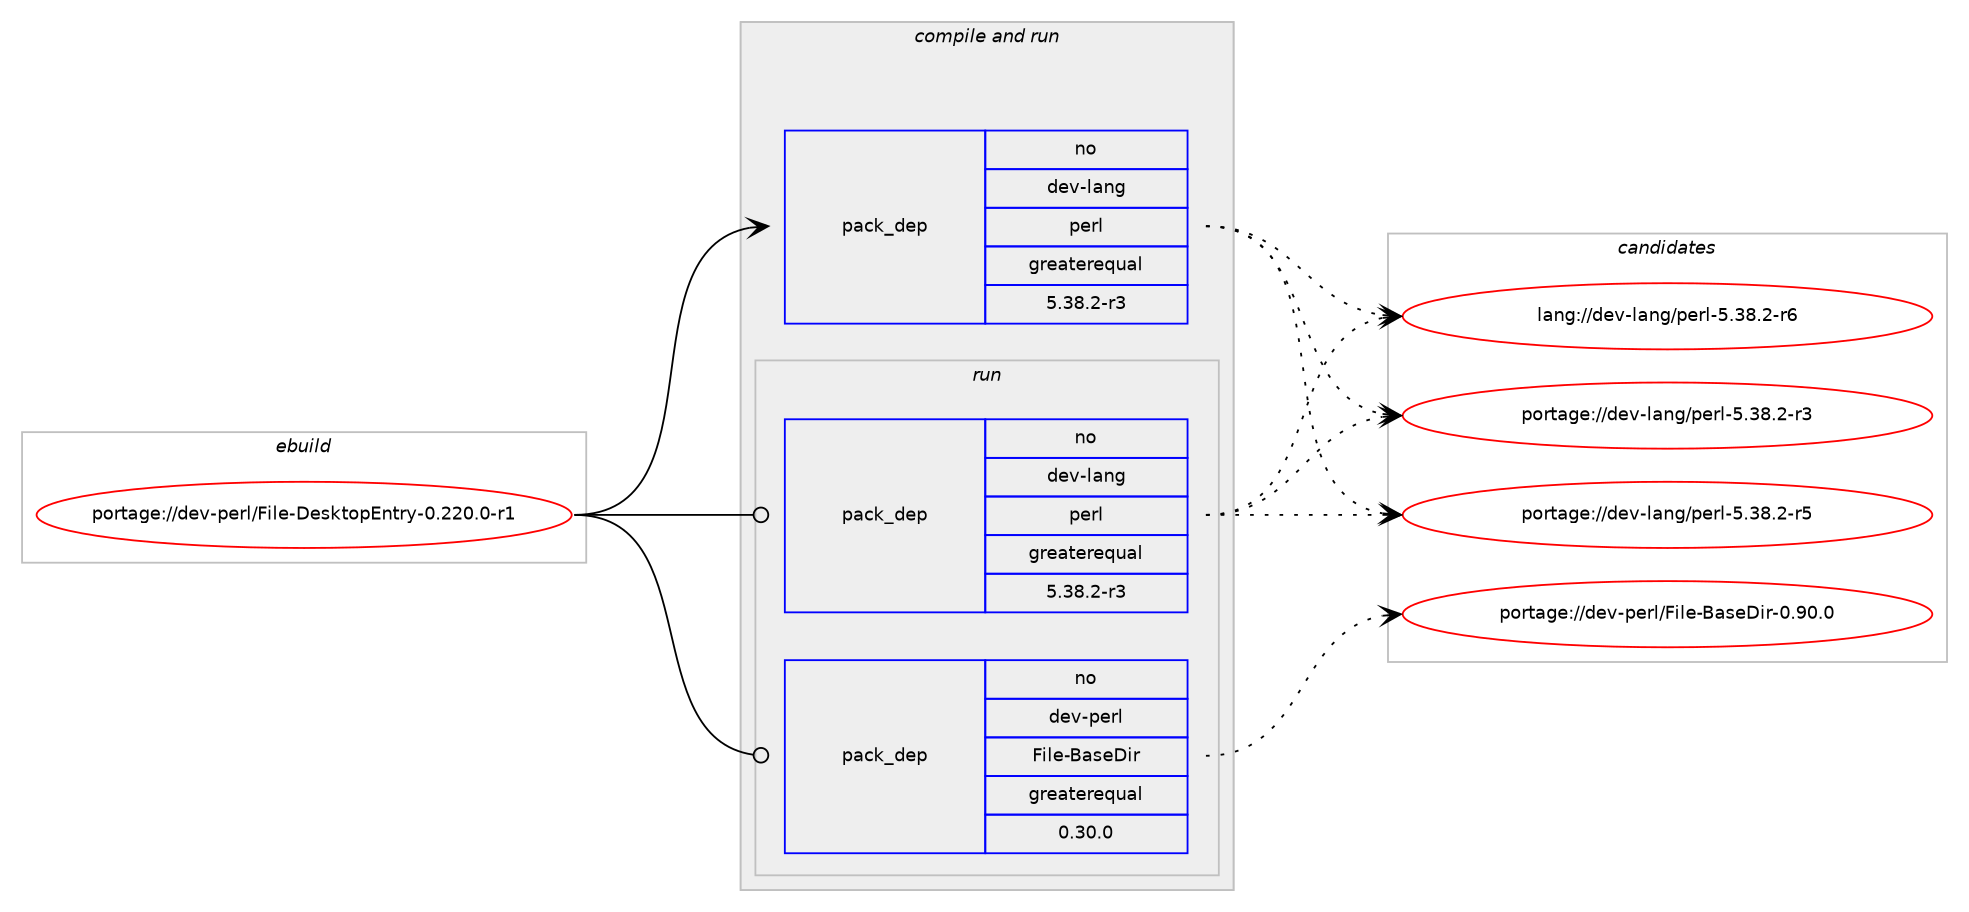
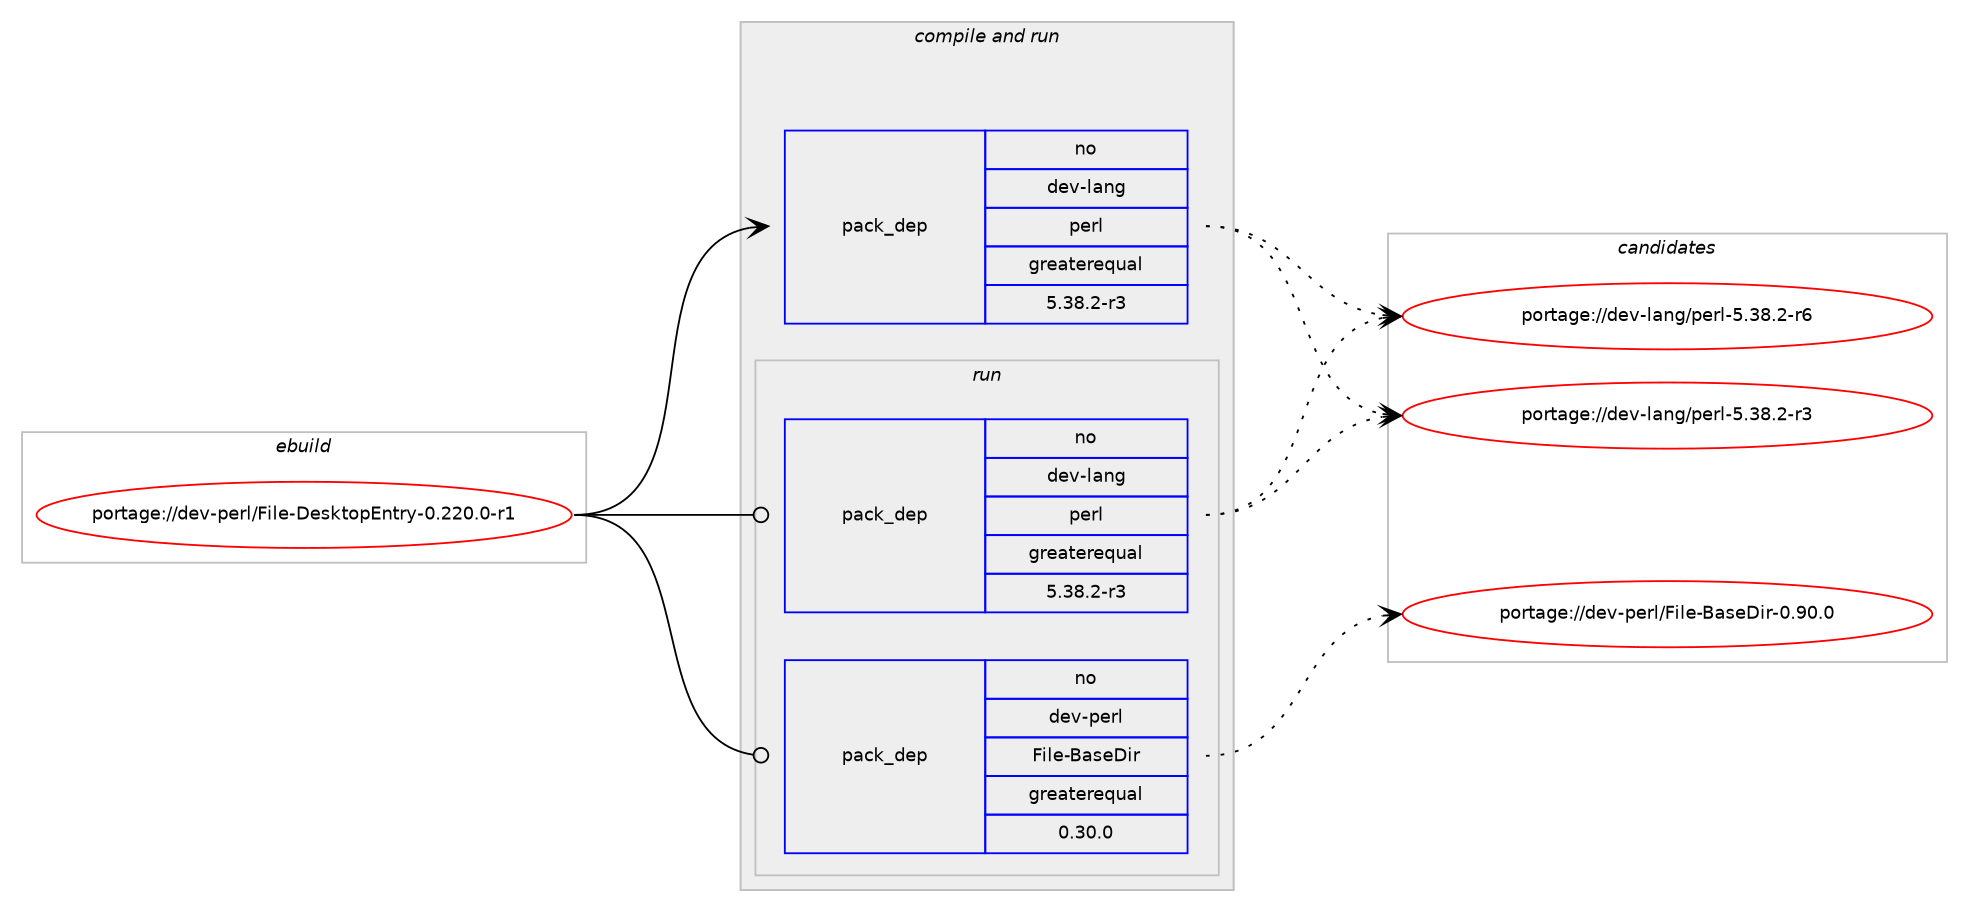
(1668, 316) -> (1668, 316)
(1668, 515) -> none
